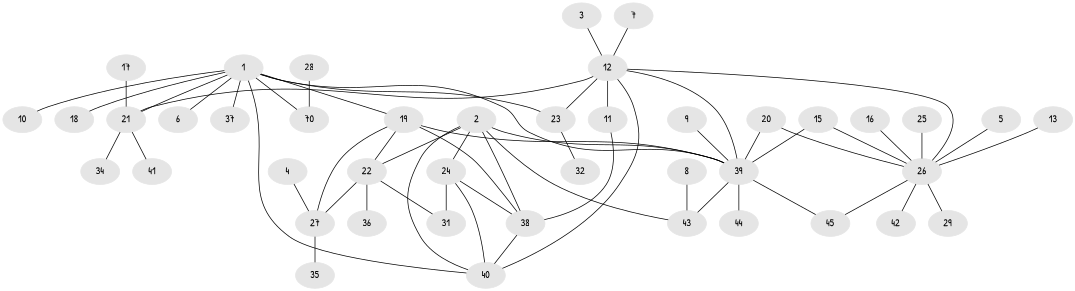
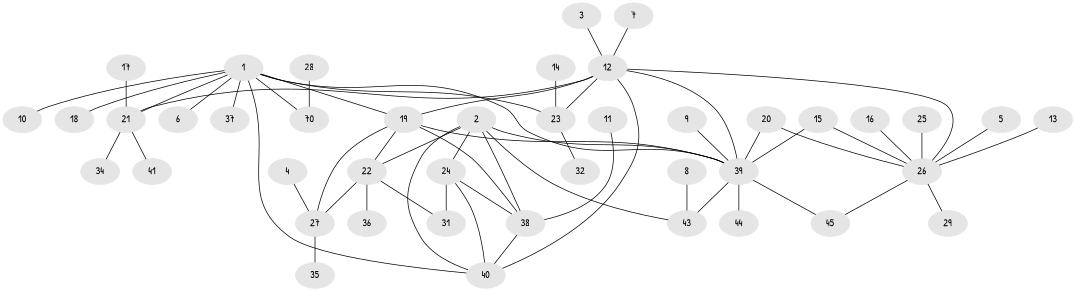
none -> (556, 68)
(608, 94) -> (477, 101)
(896, 223) -> none
